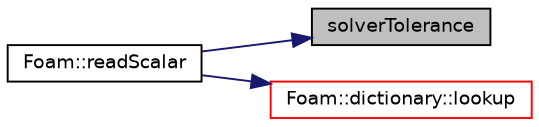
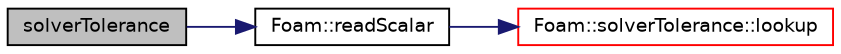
(247, 46) -> (211, 27)
(401, 100) -> (676, 27)
